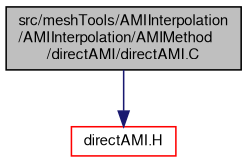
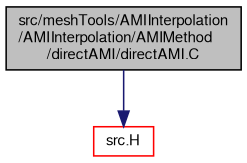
(124, 141) -> (124, 141)
